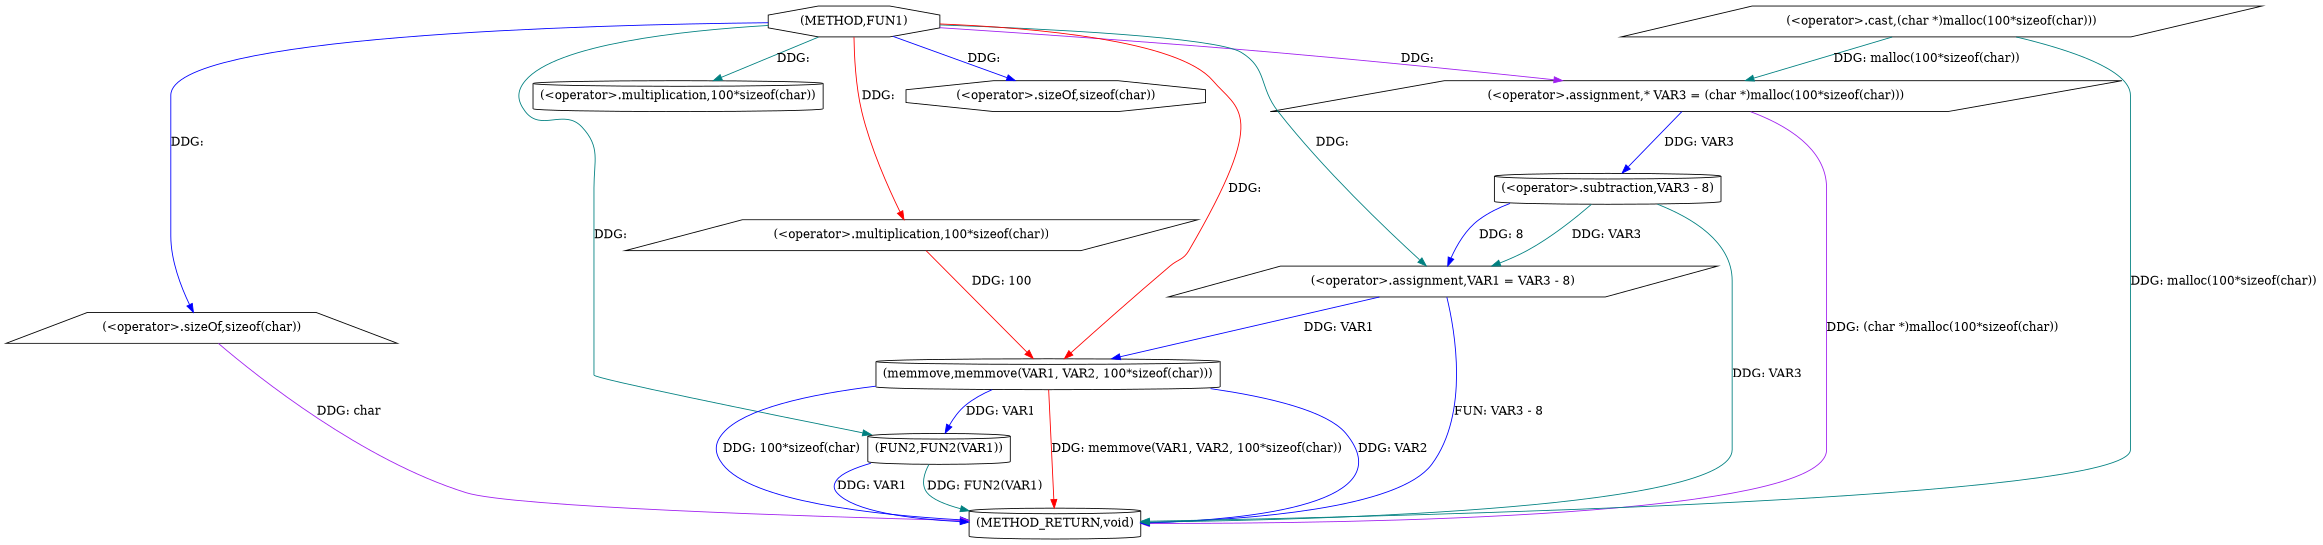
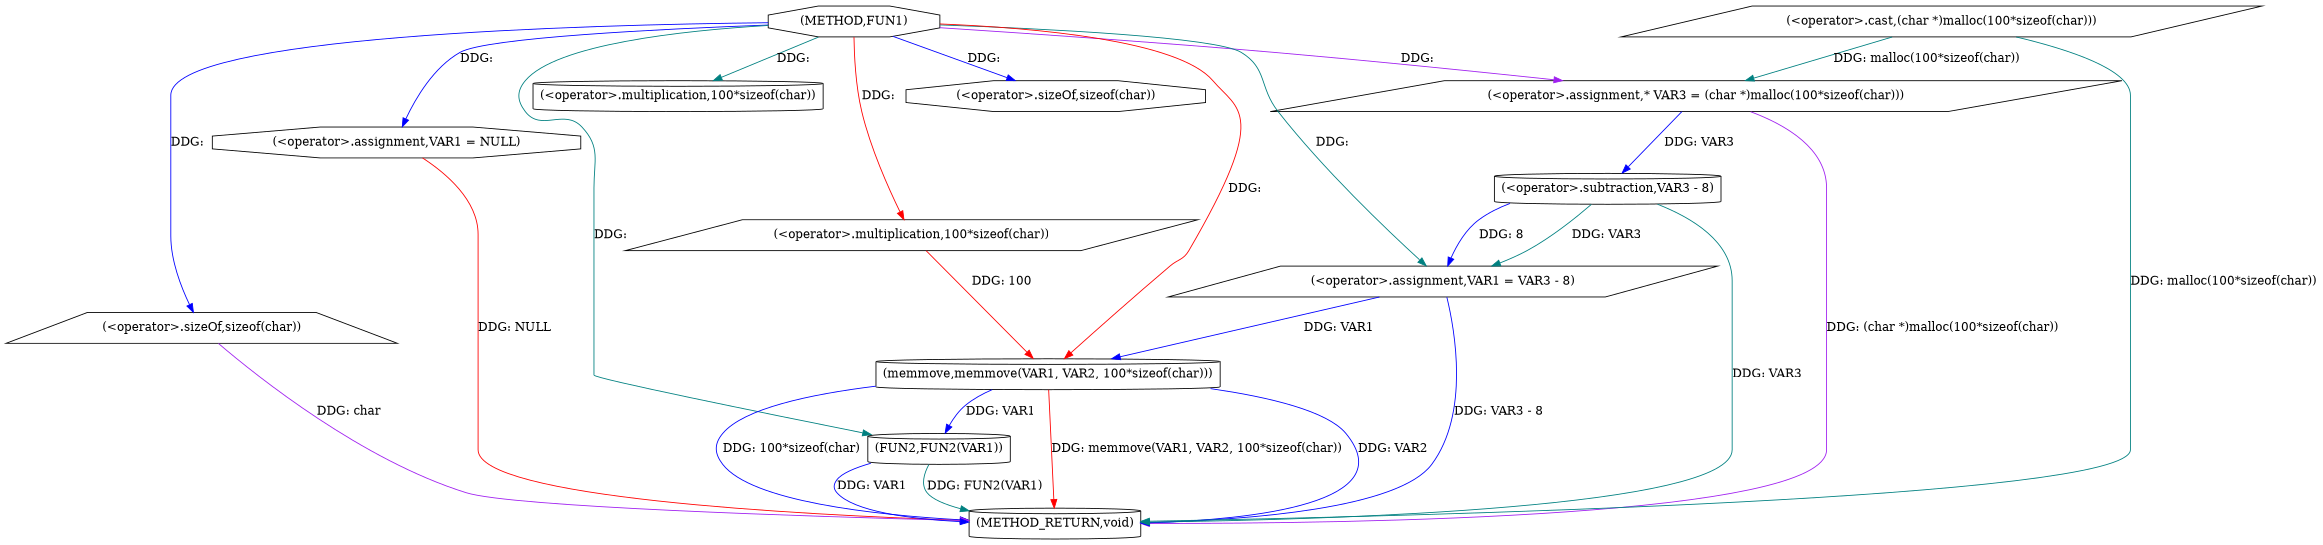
none -> (397, 142)
(1499, 412) -> (1499, 412)
